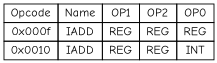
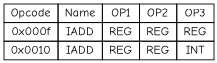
(195, 13) -> (195, 13)
